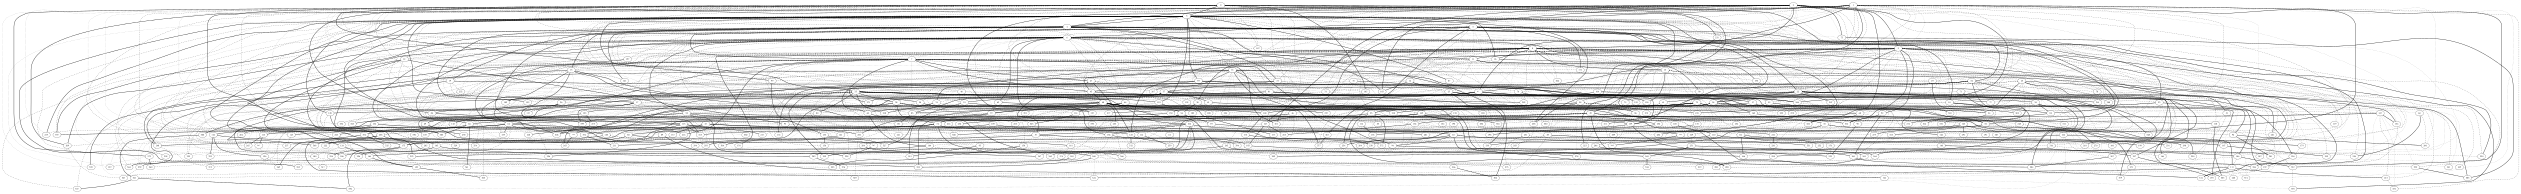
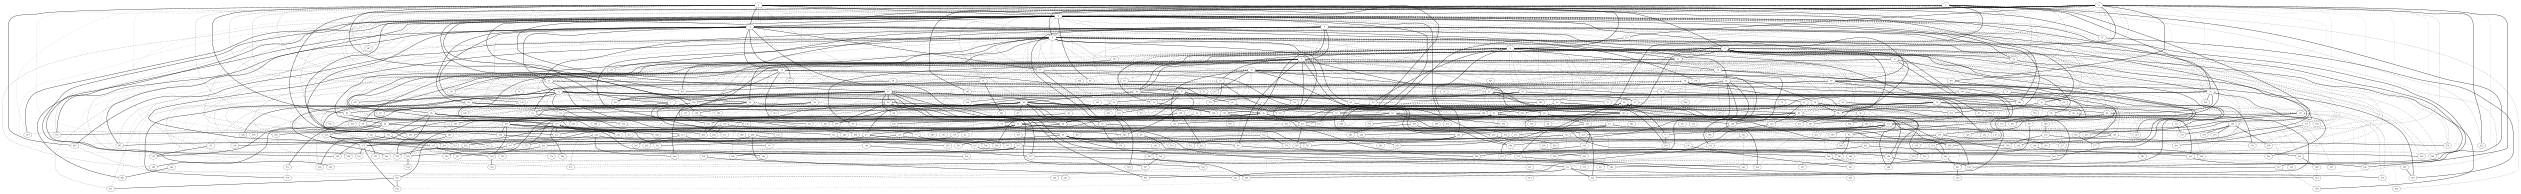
none -> (1496, 118)
(475, 146) -> none
(1677, 147) -> (1822, 146)
